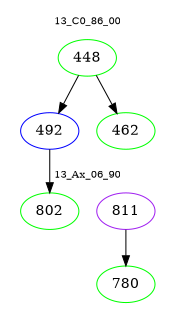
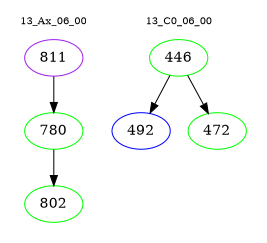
(88, 22) -> (179, 22)
(87, 58) -> (179, 58)
(126, 131) -> (217, 131)
(50, 172) -> (54, 163)
(88, 175) -> (54, 22)
